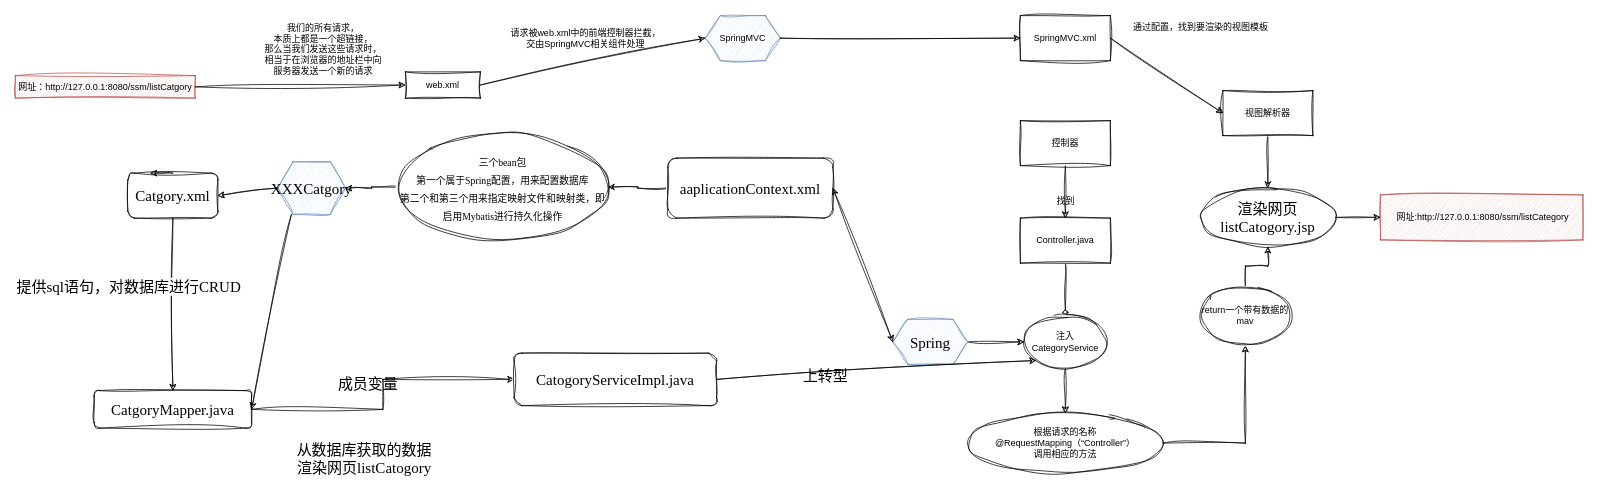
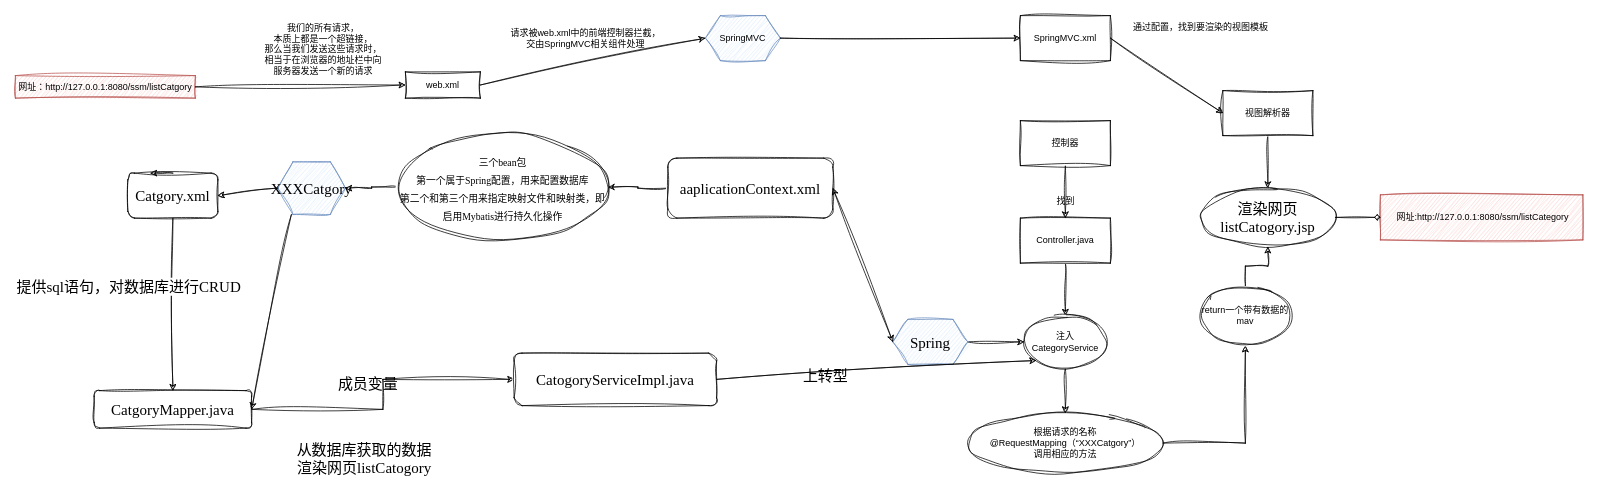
(1374, 217) -> (1373, 217)
(1065, 308) -> (1065, 309)
(1065, 443) -> (1065, 443)
